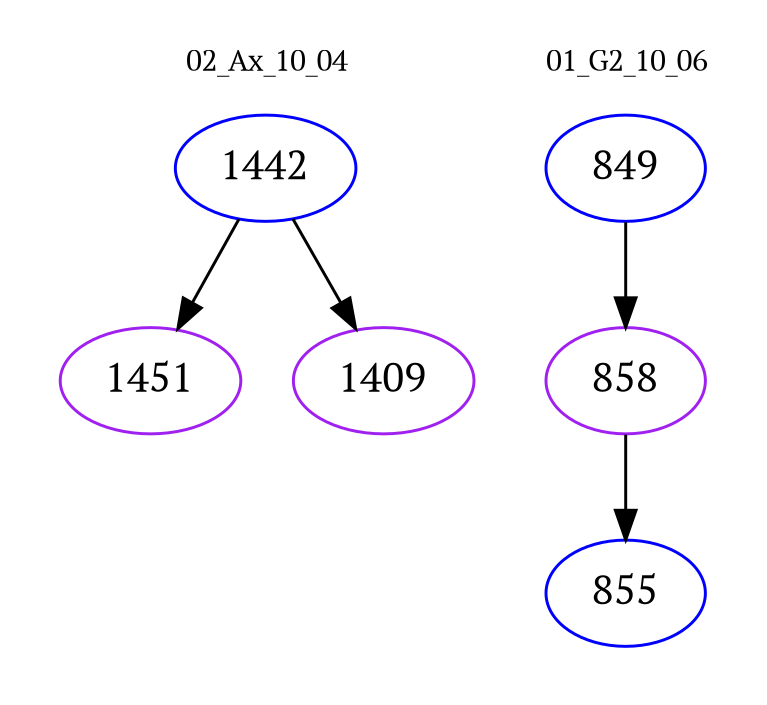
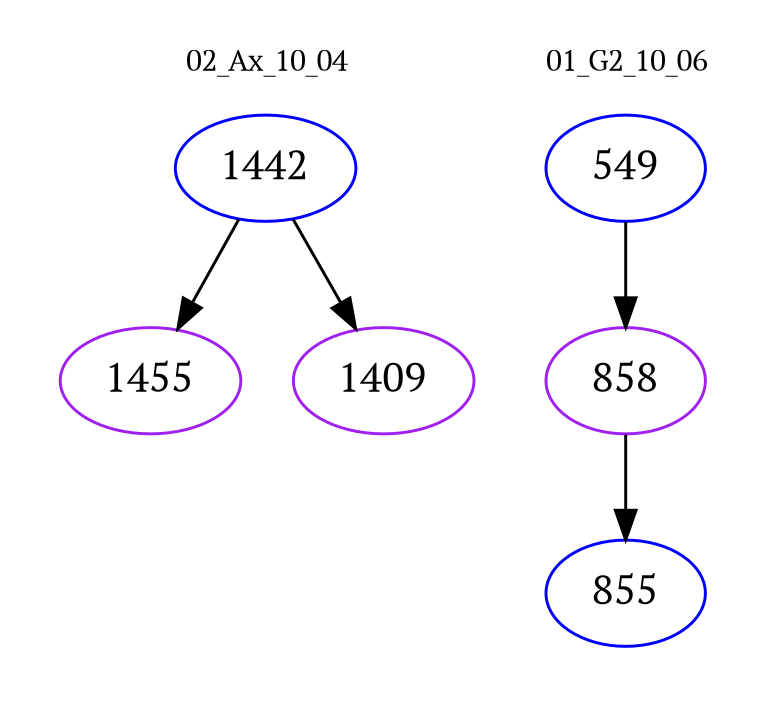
(626, 168) -> (626, 168)
(151, 381) -> (151, 381)
